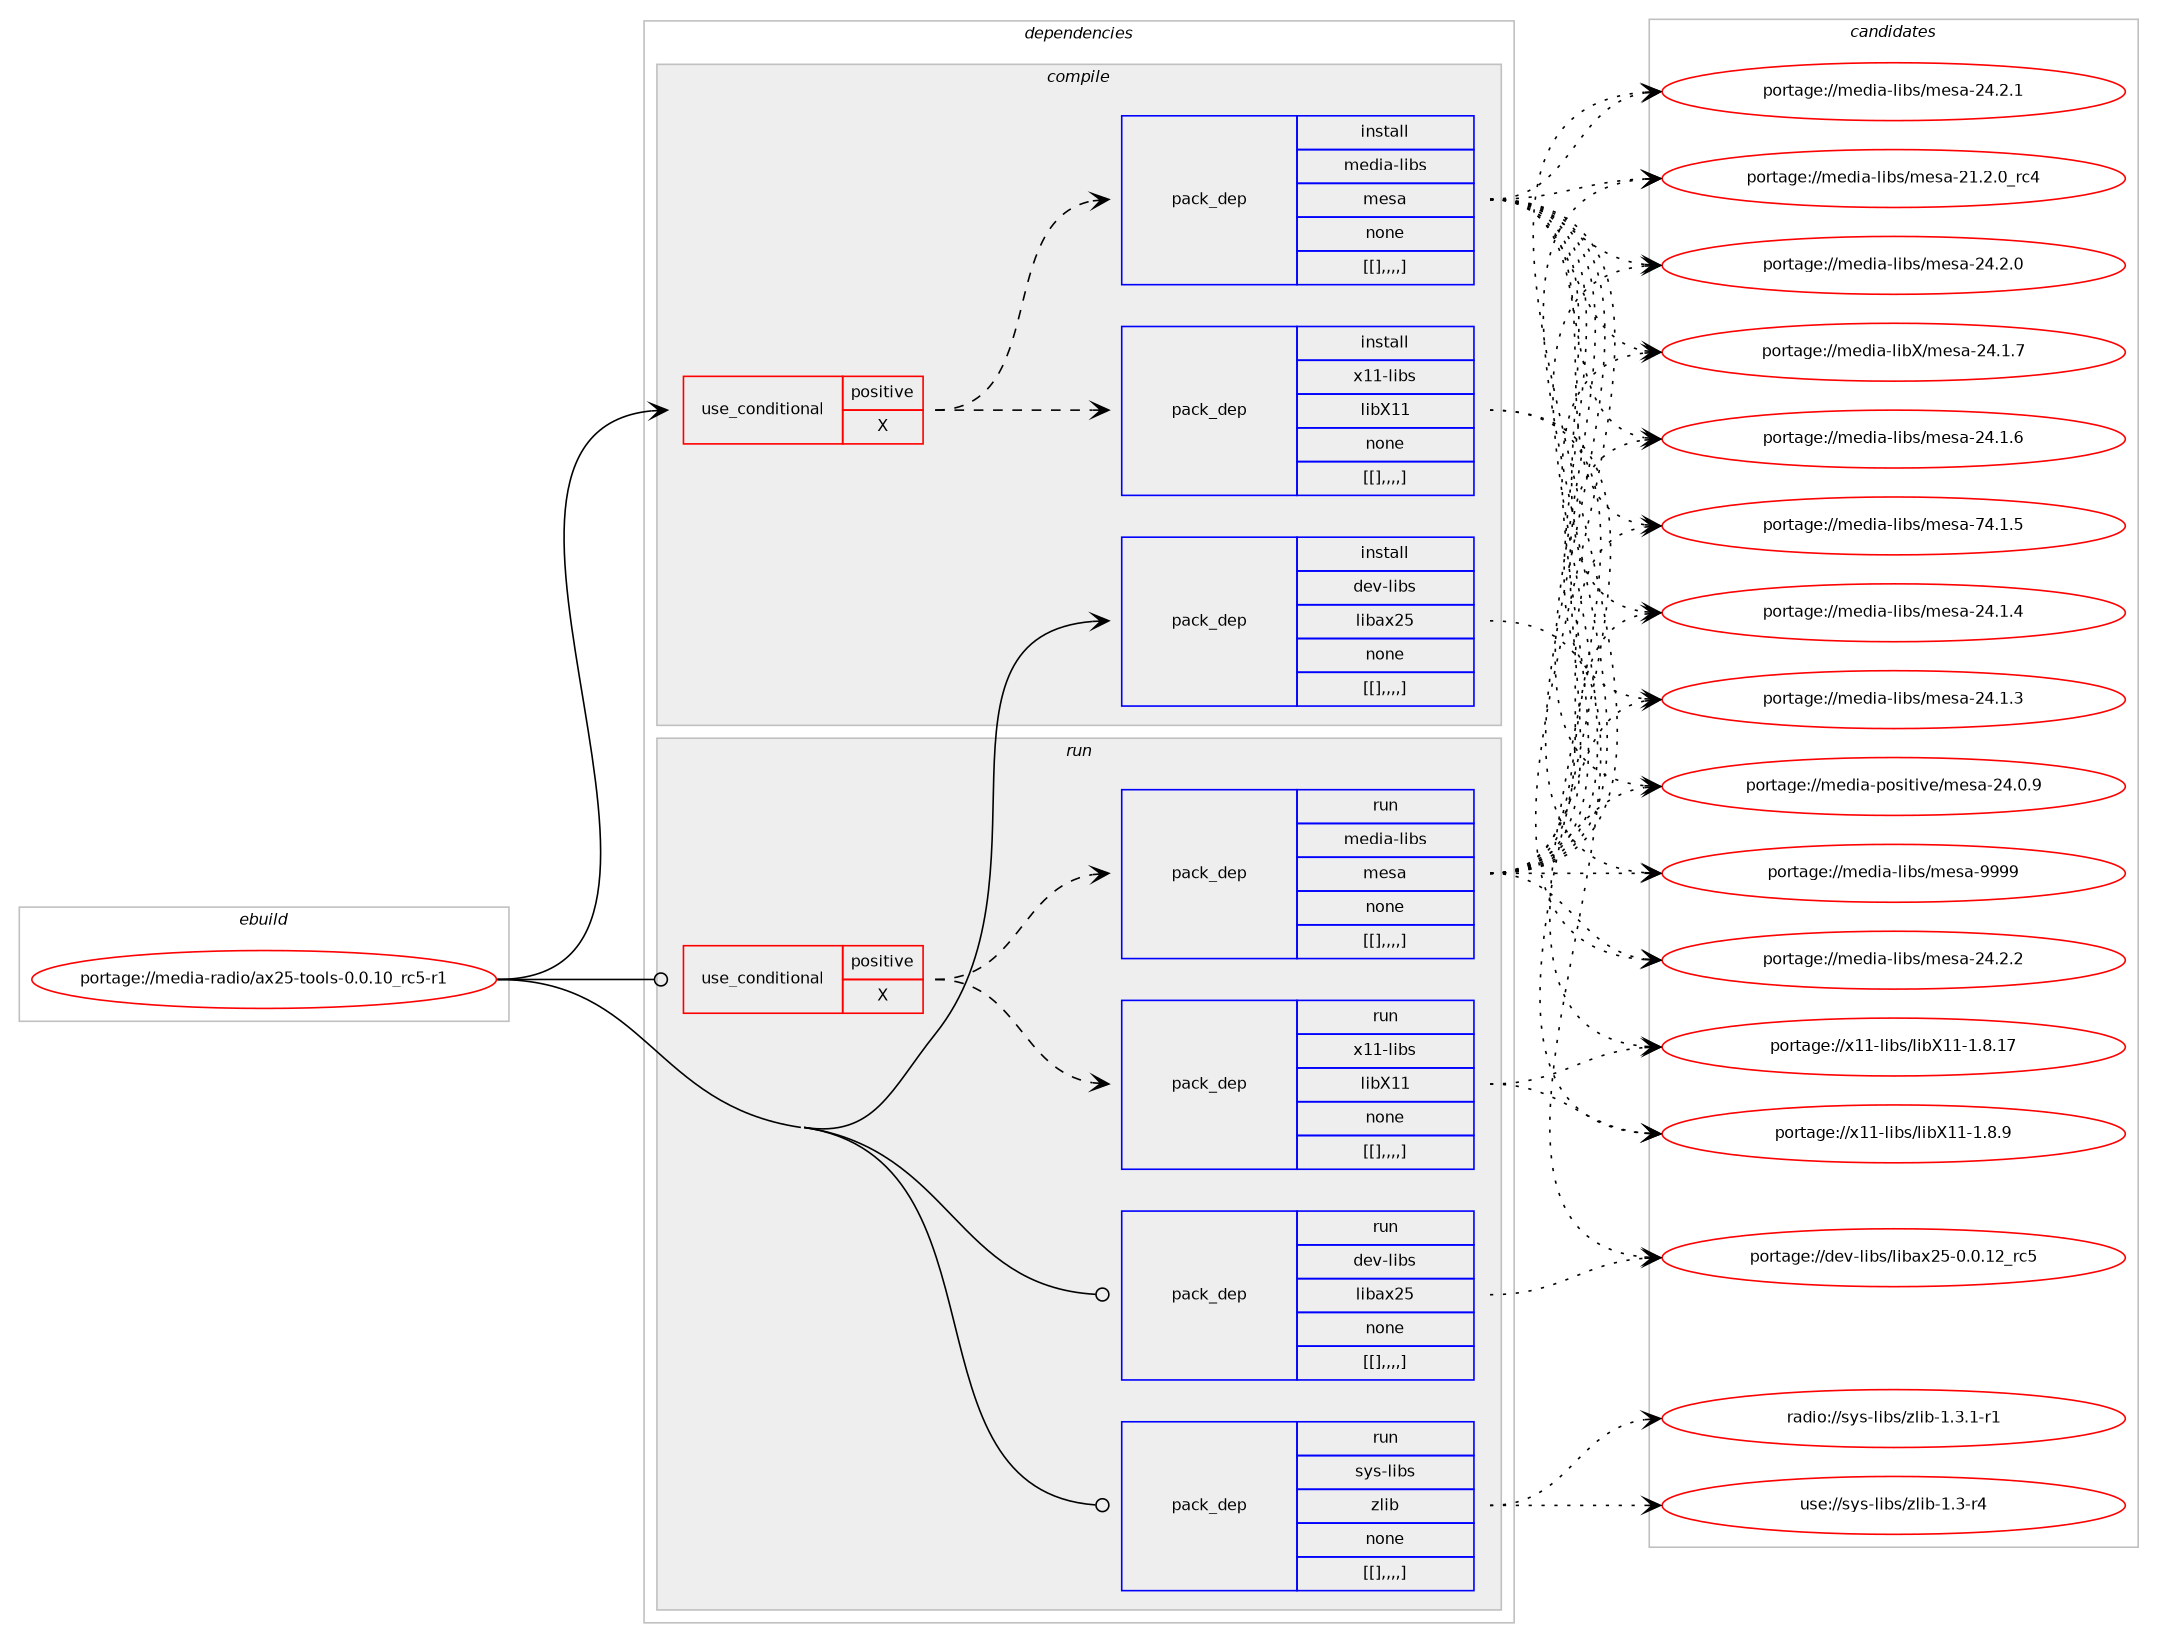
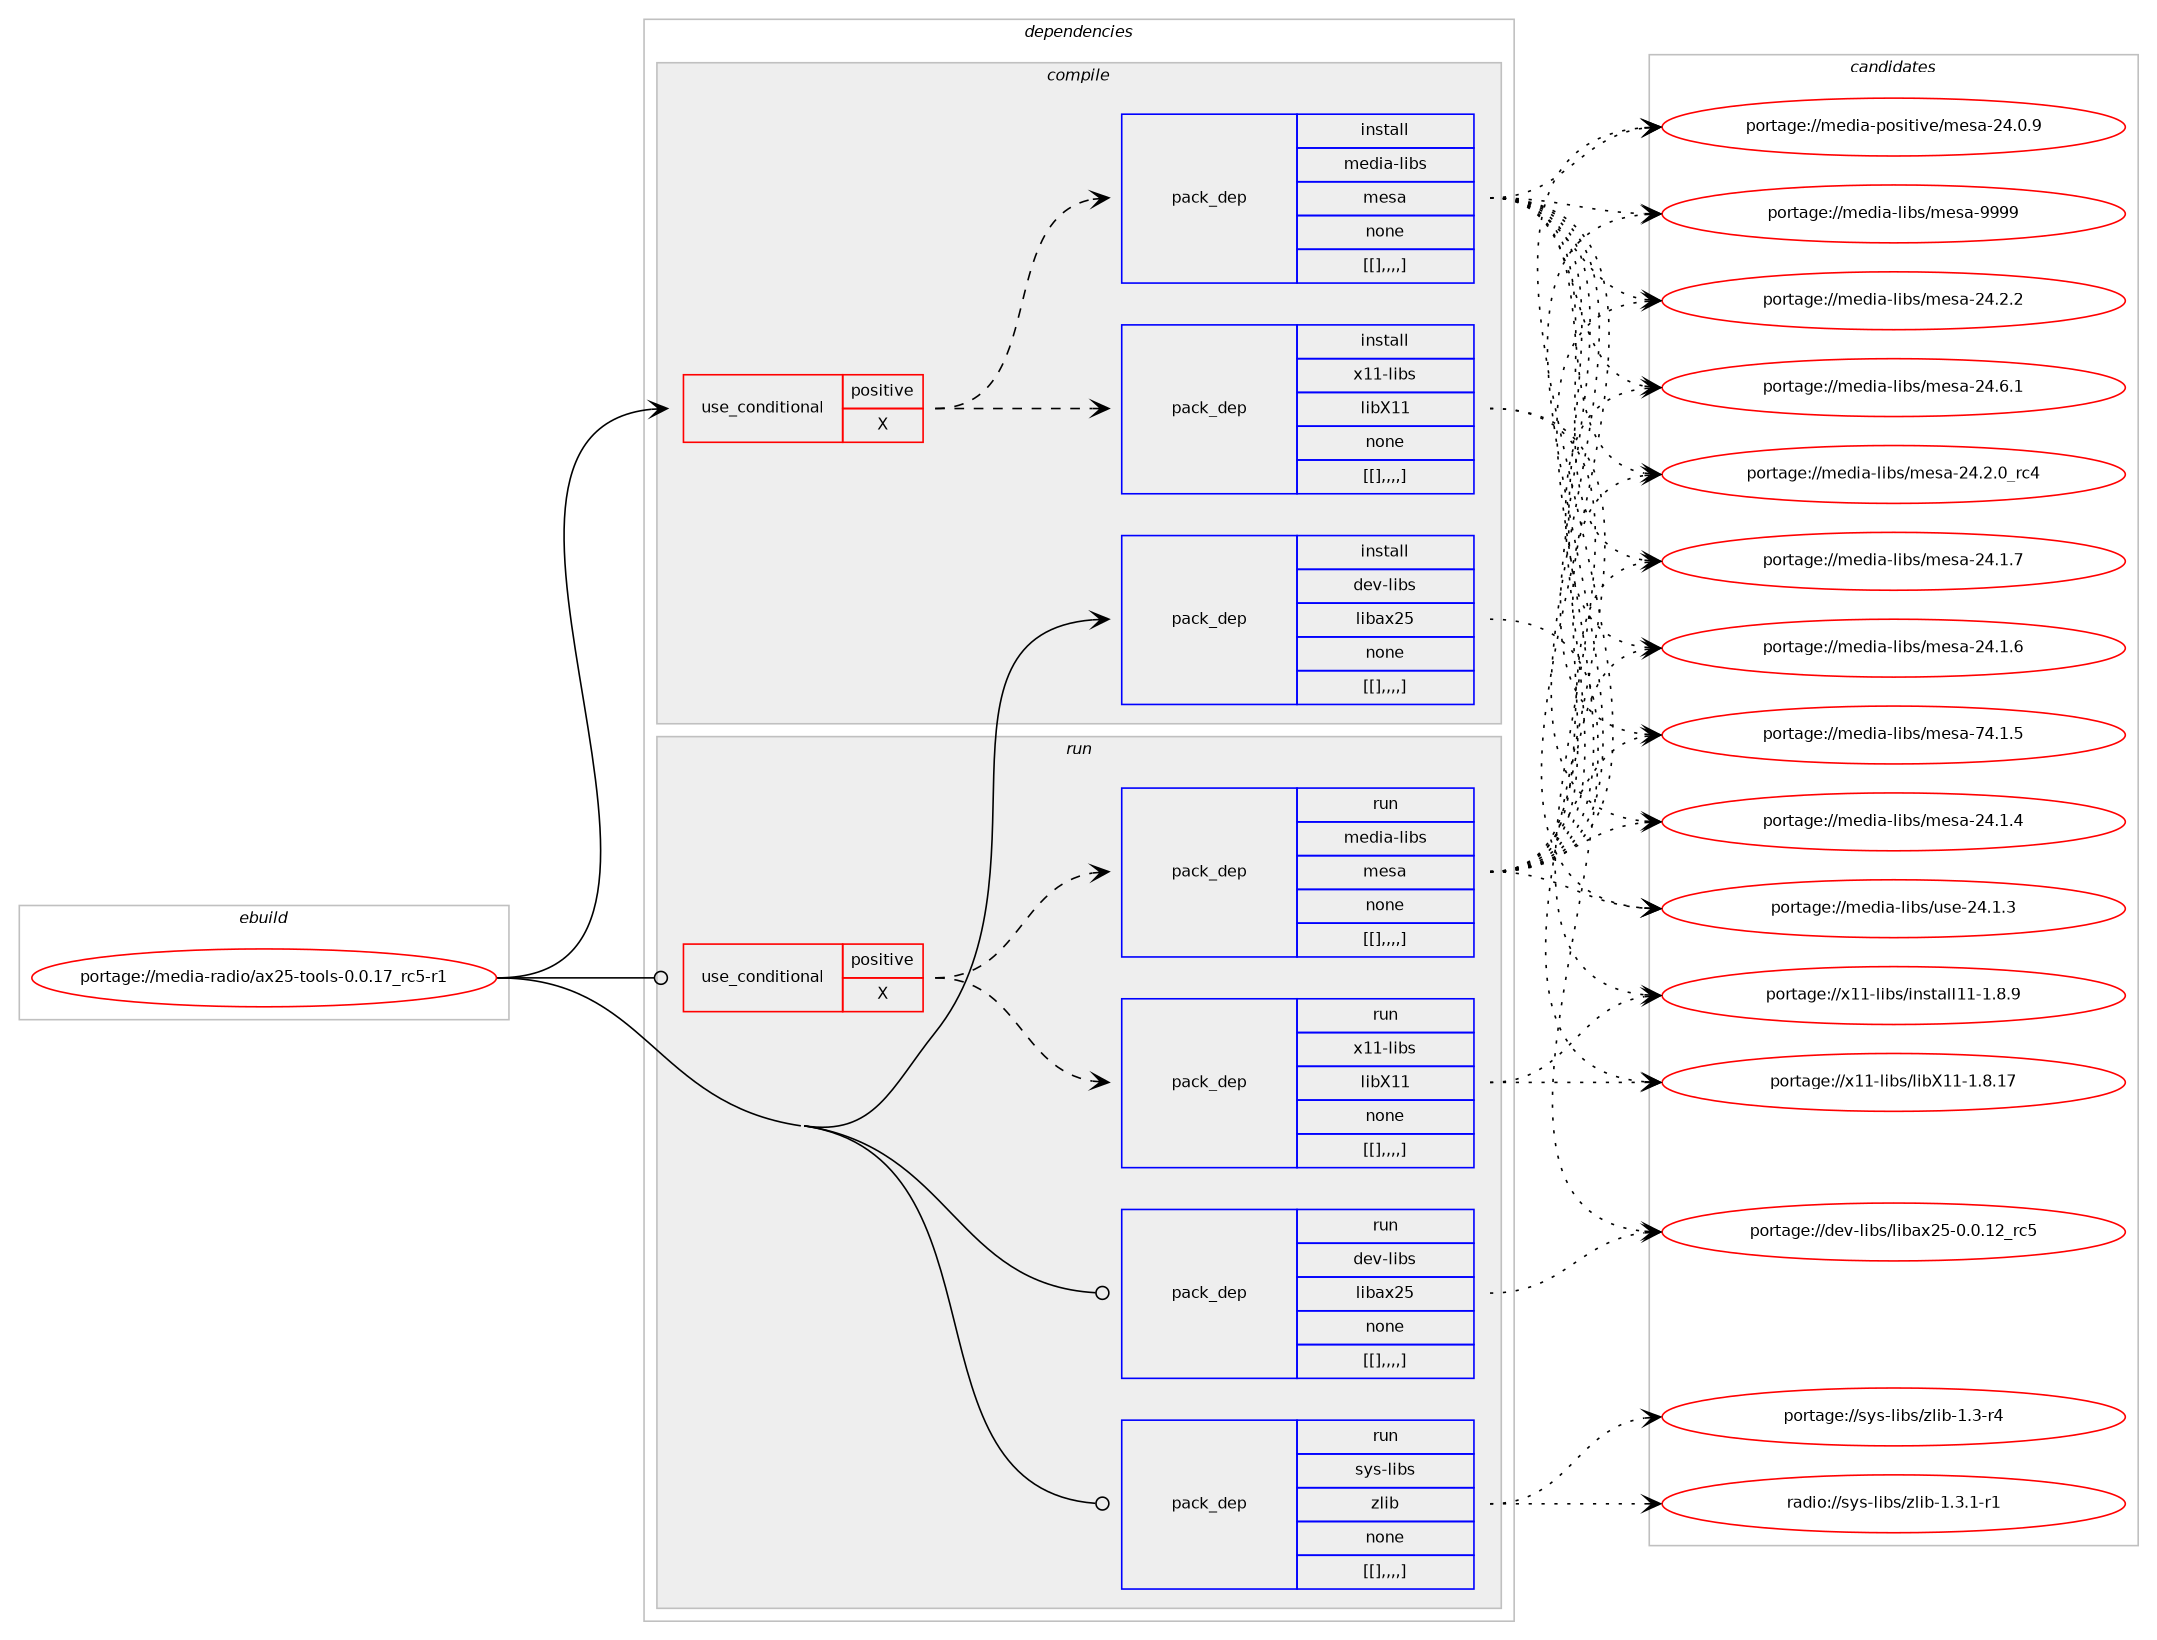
(1894, 92) -> (1894, 388)
(1894, 179) -> (1894, 474)
(1894, 265) -> none
(1894, 352) -> (1894, 561)
(1894, 700) -> (1894, 909)
(264, 979) -> (264, 978)
(1894, 1134) -> (1894, 996)
(1894, 1505) -> (1894, 1417)
